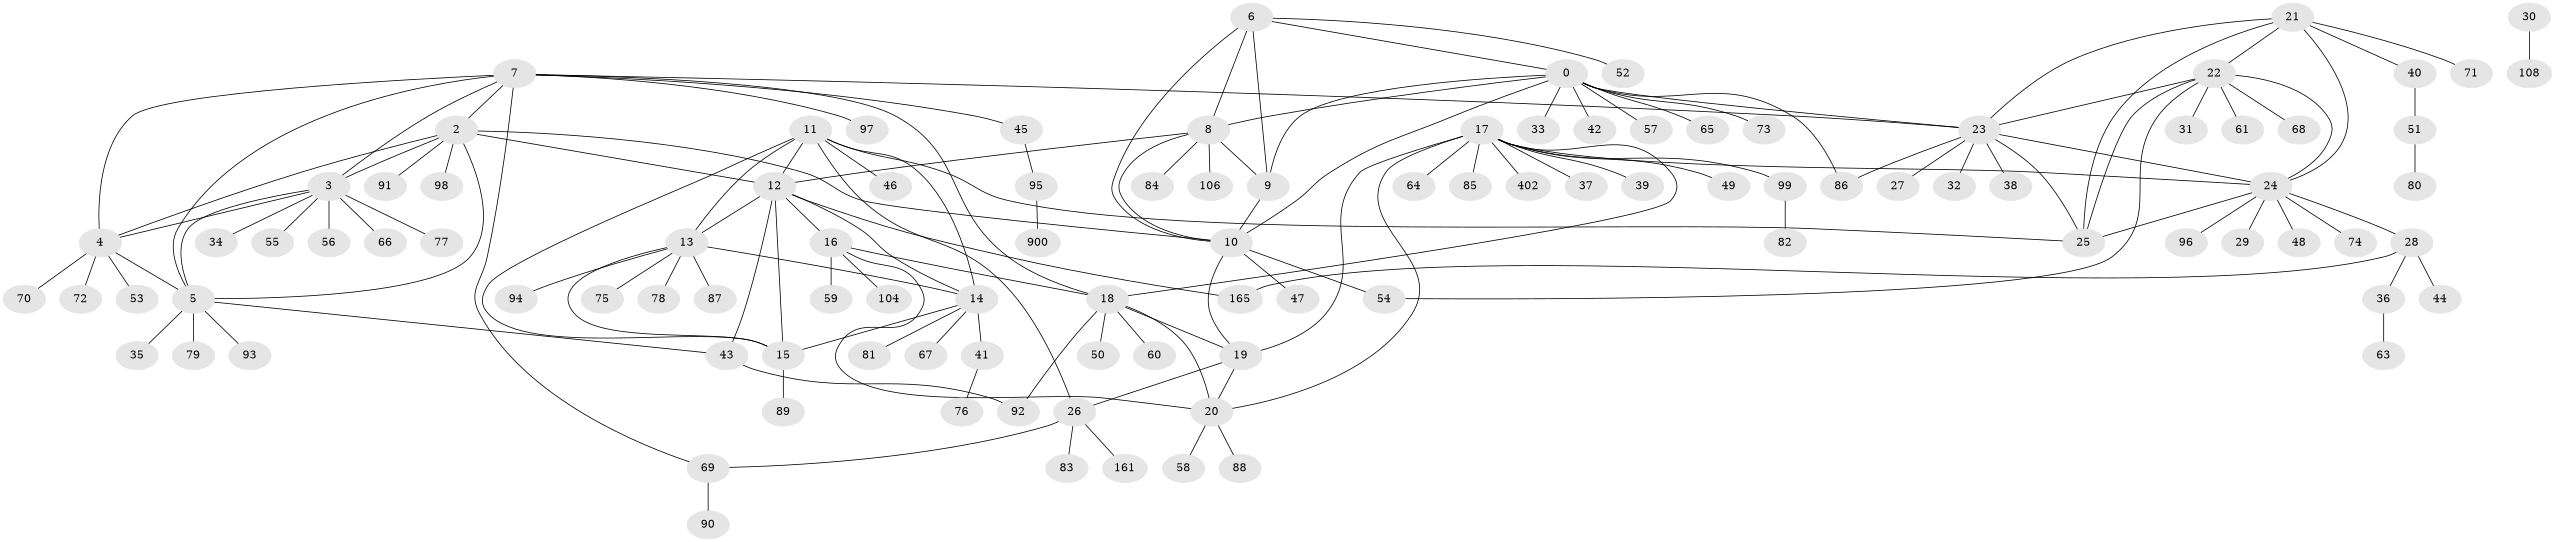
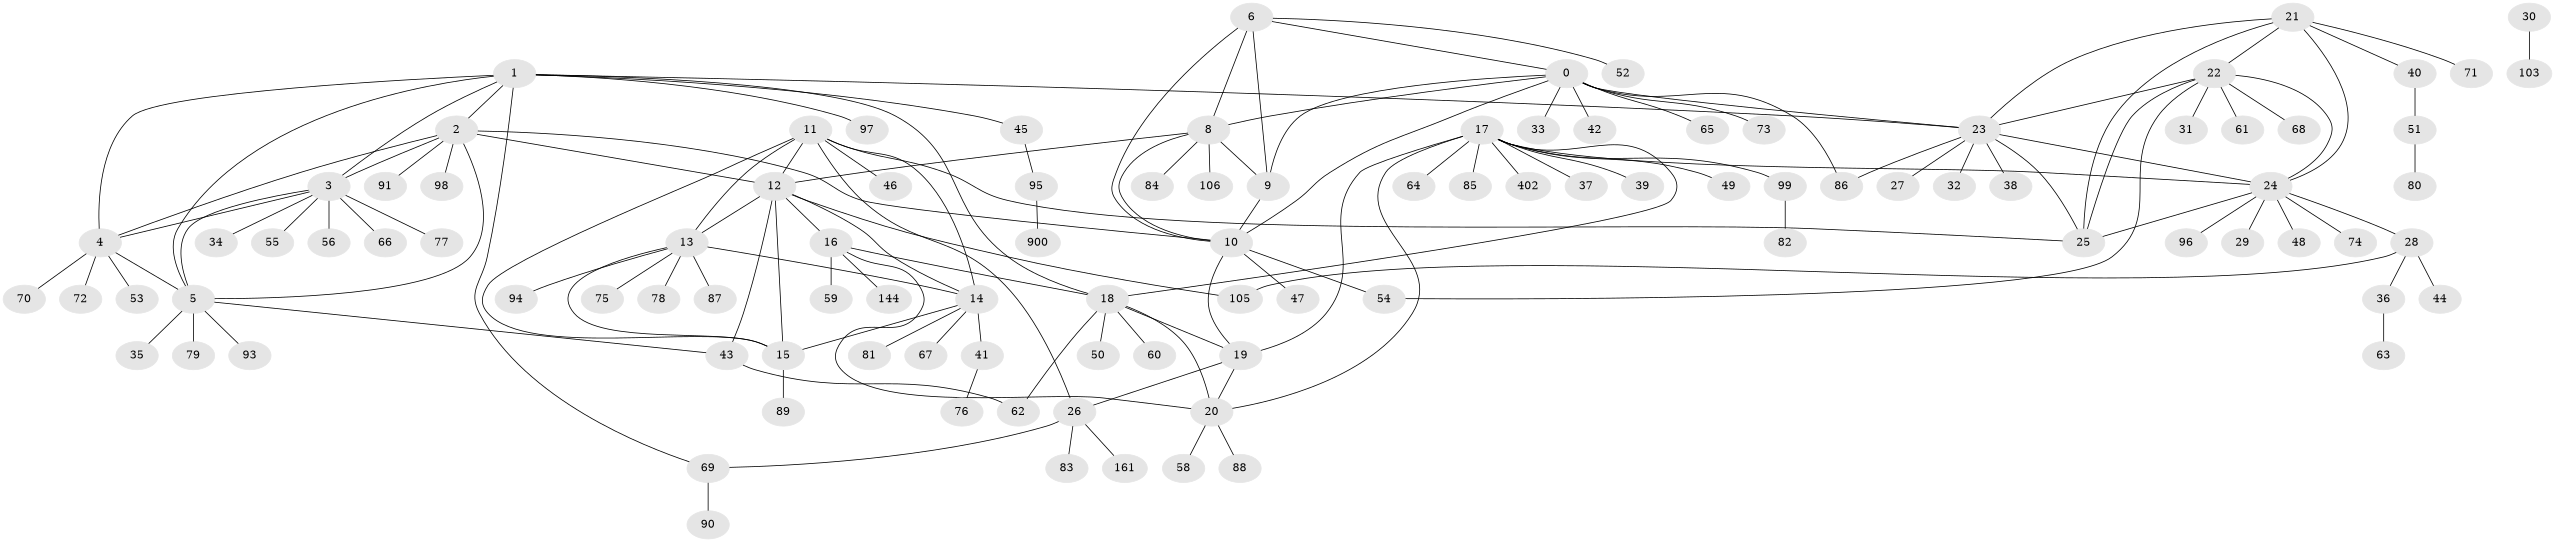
(515, 74) -> (515, 74)
(2529, 74) -> (2529, 74)
(1651, 130) -> none
(889, 299) -> (889, 299)
(1240, 299) -> (1240, 299)
(1018, 412) -> (1018, 412)
